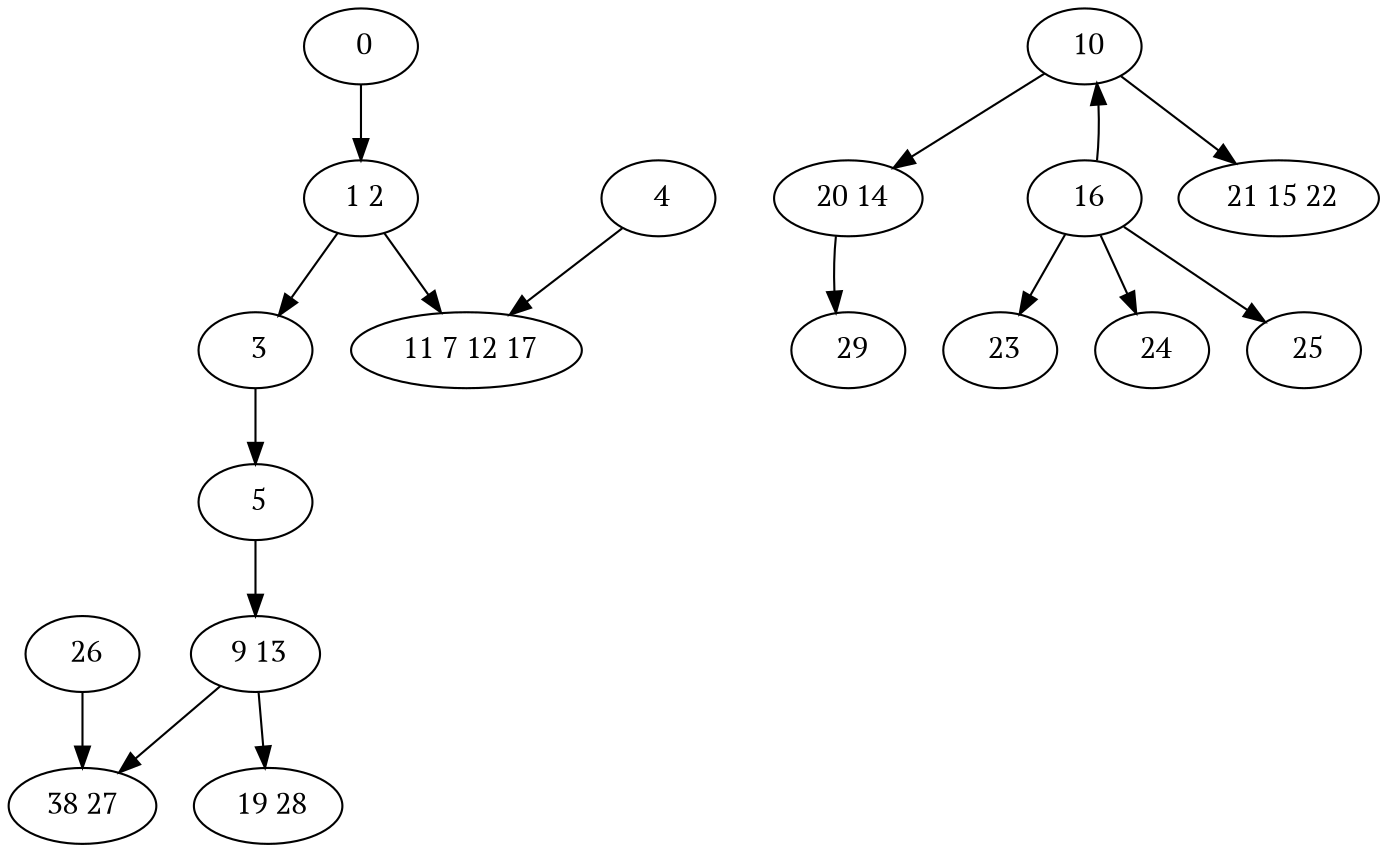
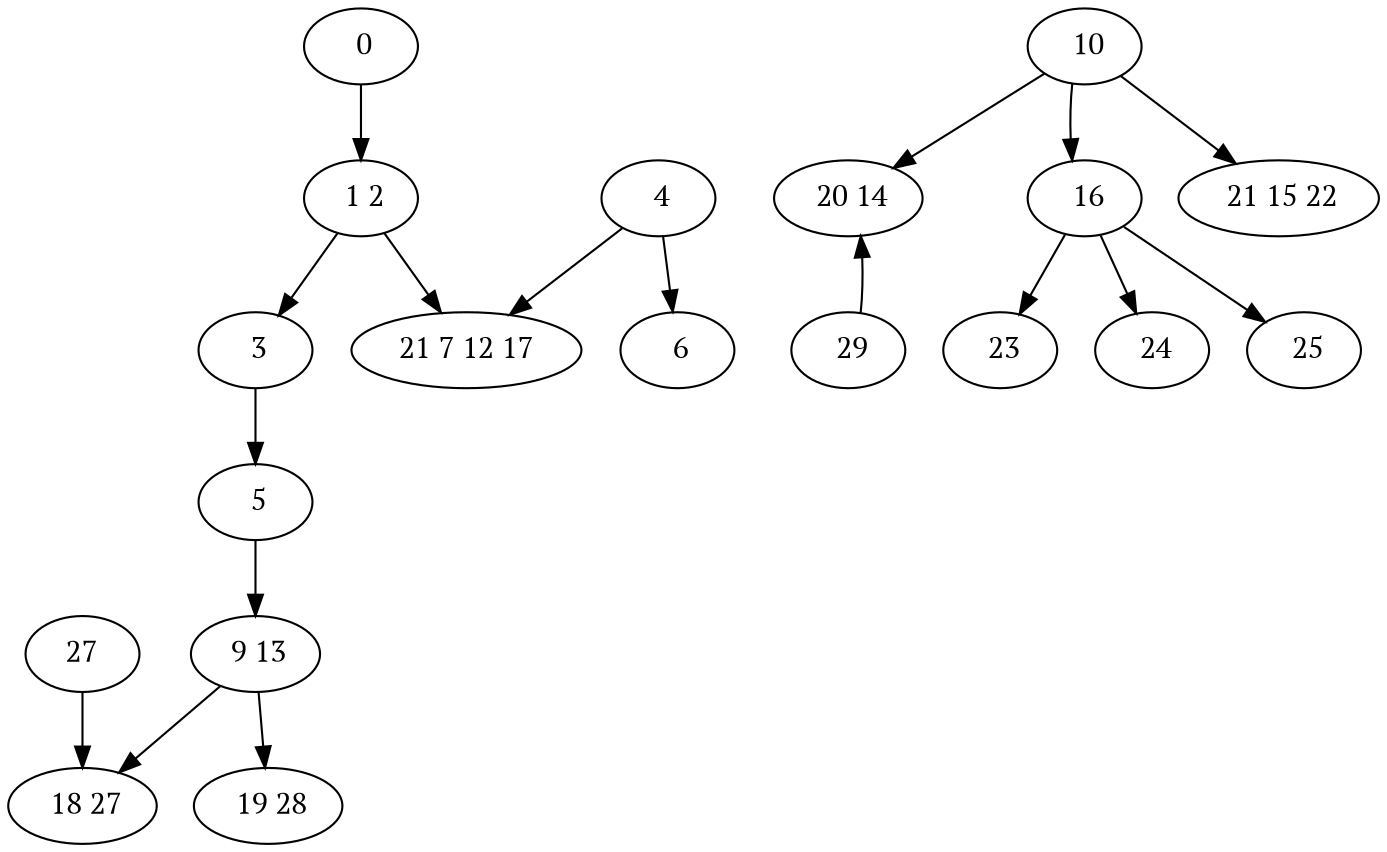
(1099, 133) -> (1071, 111)
(834, 264) -> (862, 285)
(466, 350) -> (466, 350)
none -> (677, 350)
(82, 654) -> (82, 654)
(82, 806) -> (82, 806)
